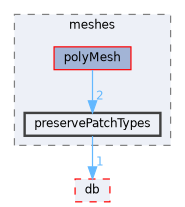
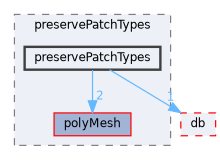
(93, 26) -> (93, 26)
(93, 85) -> (93, 85)
